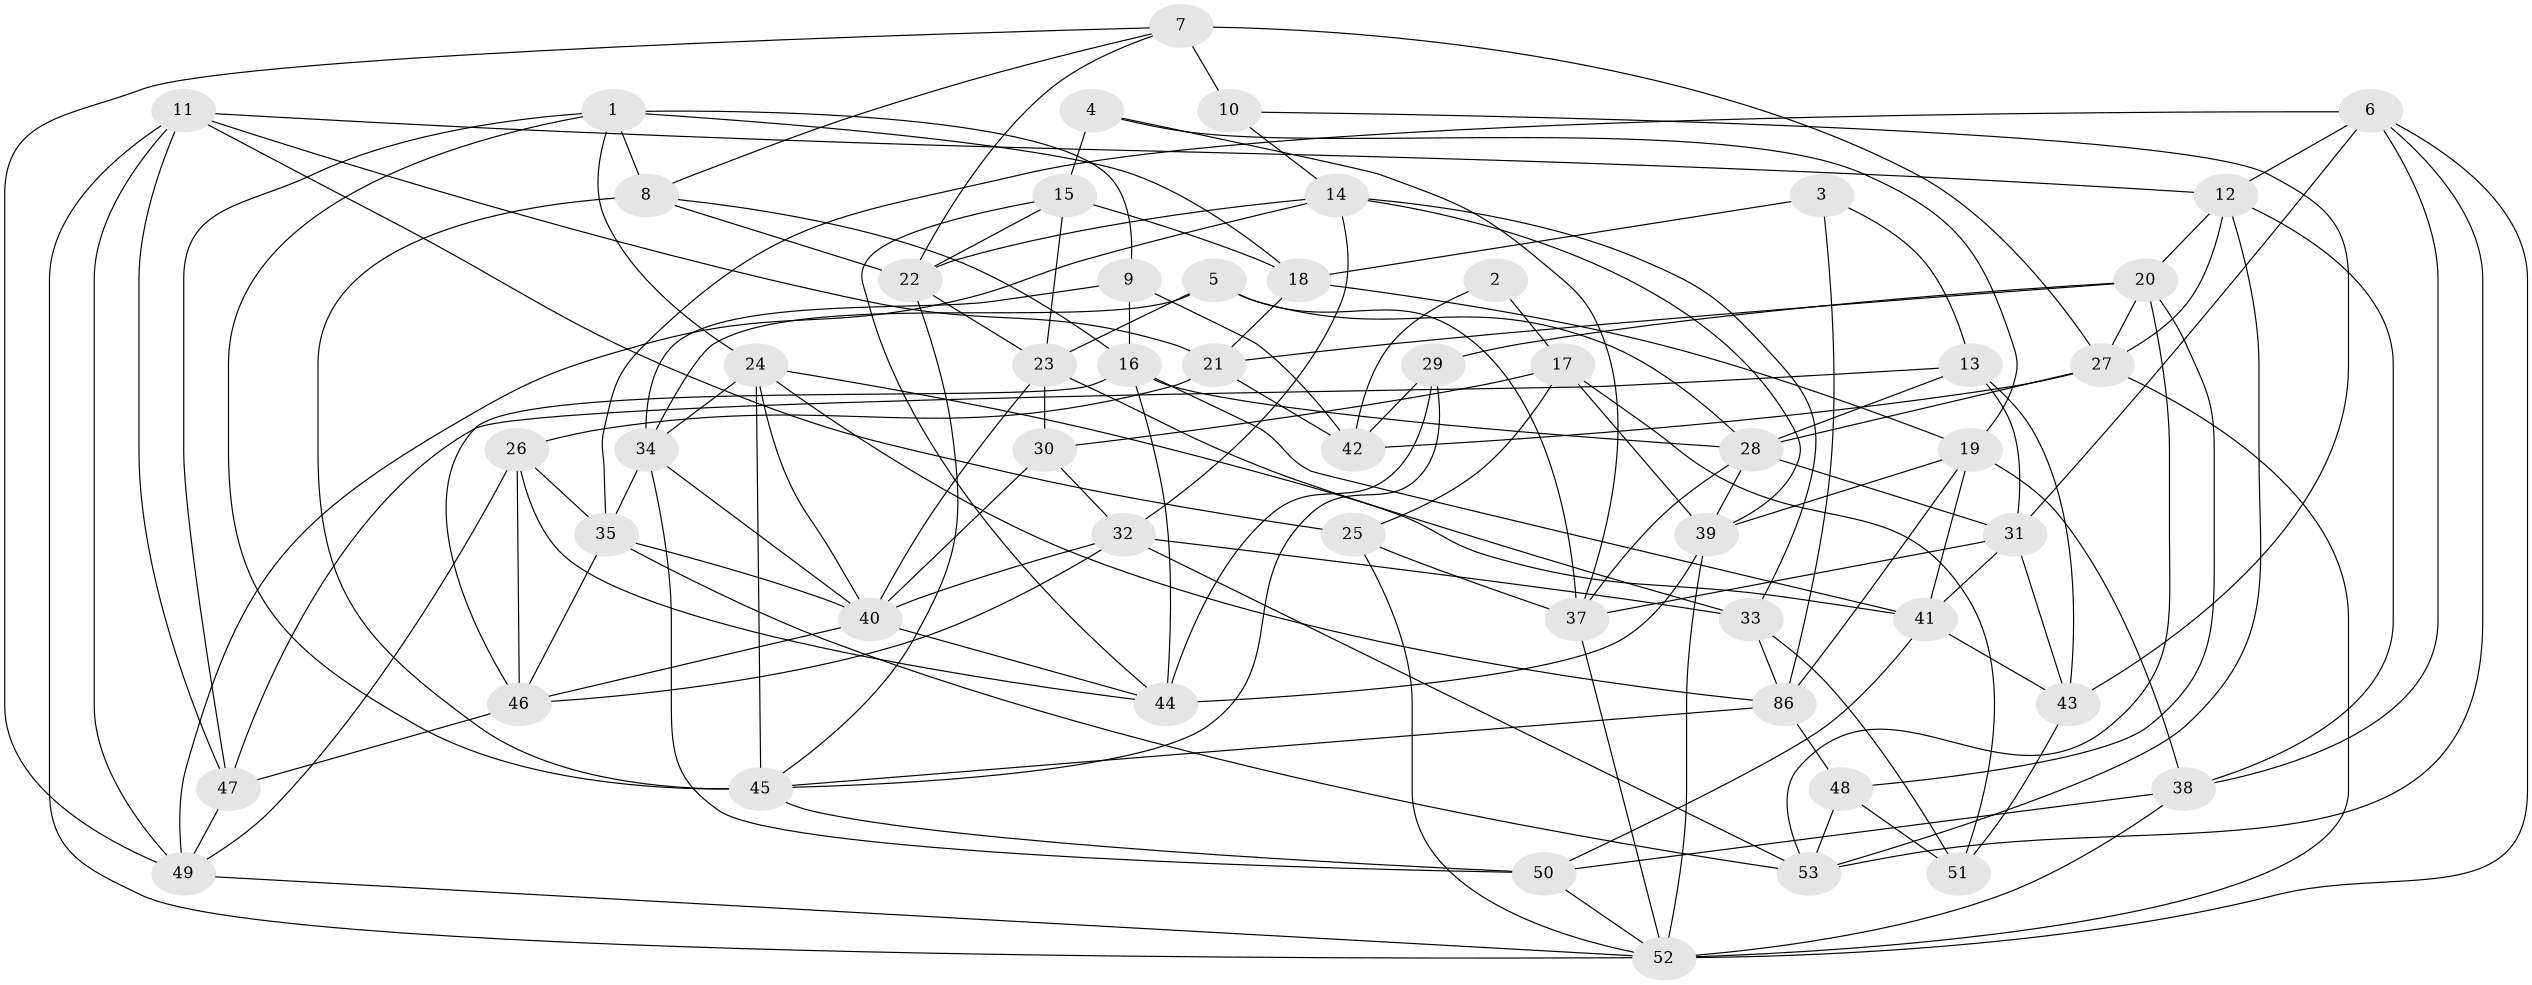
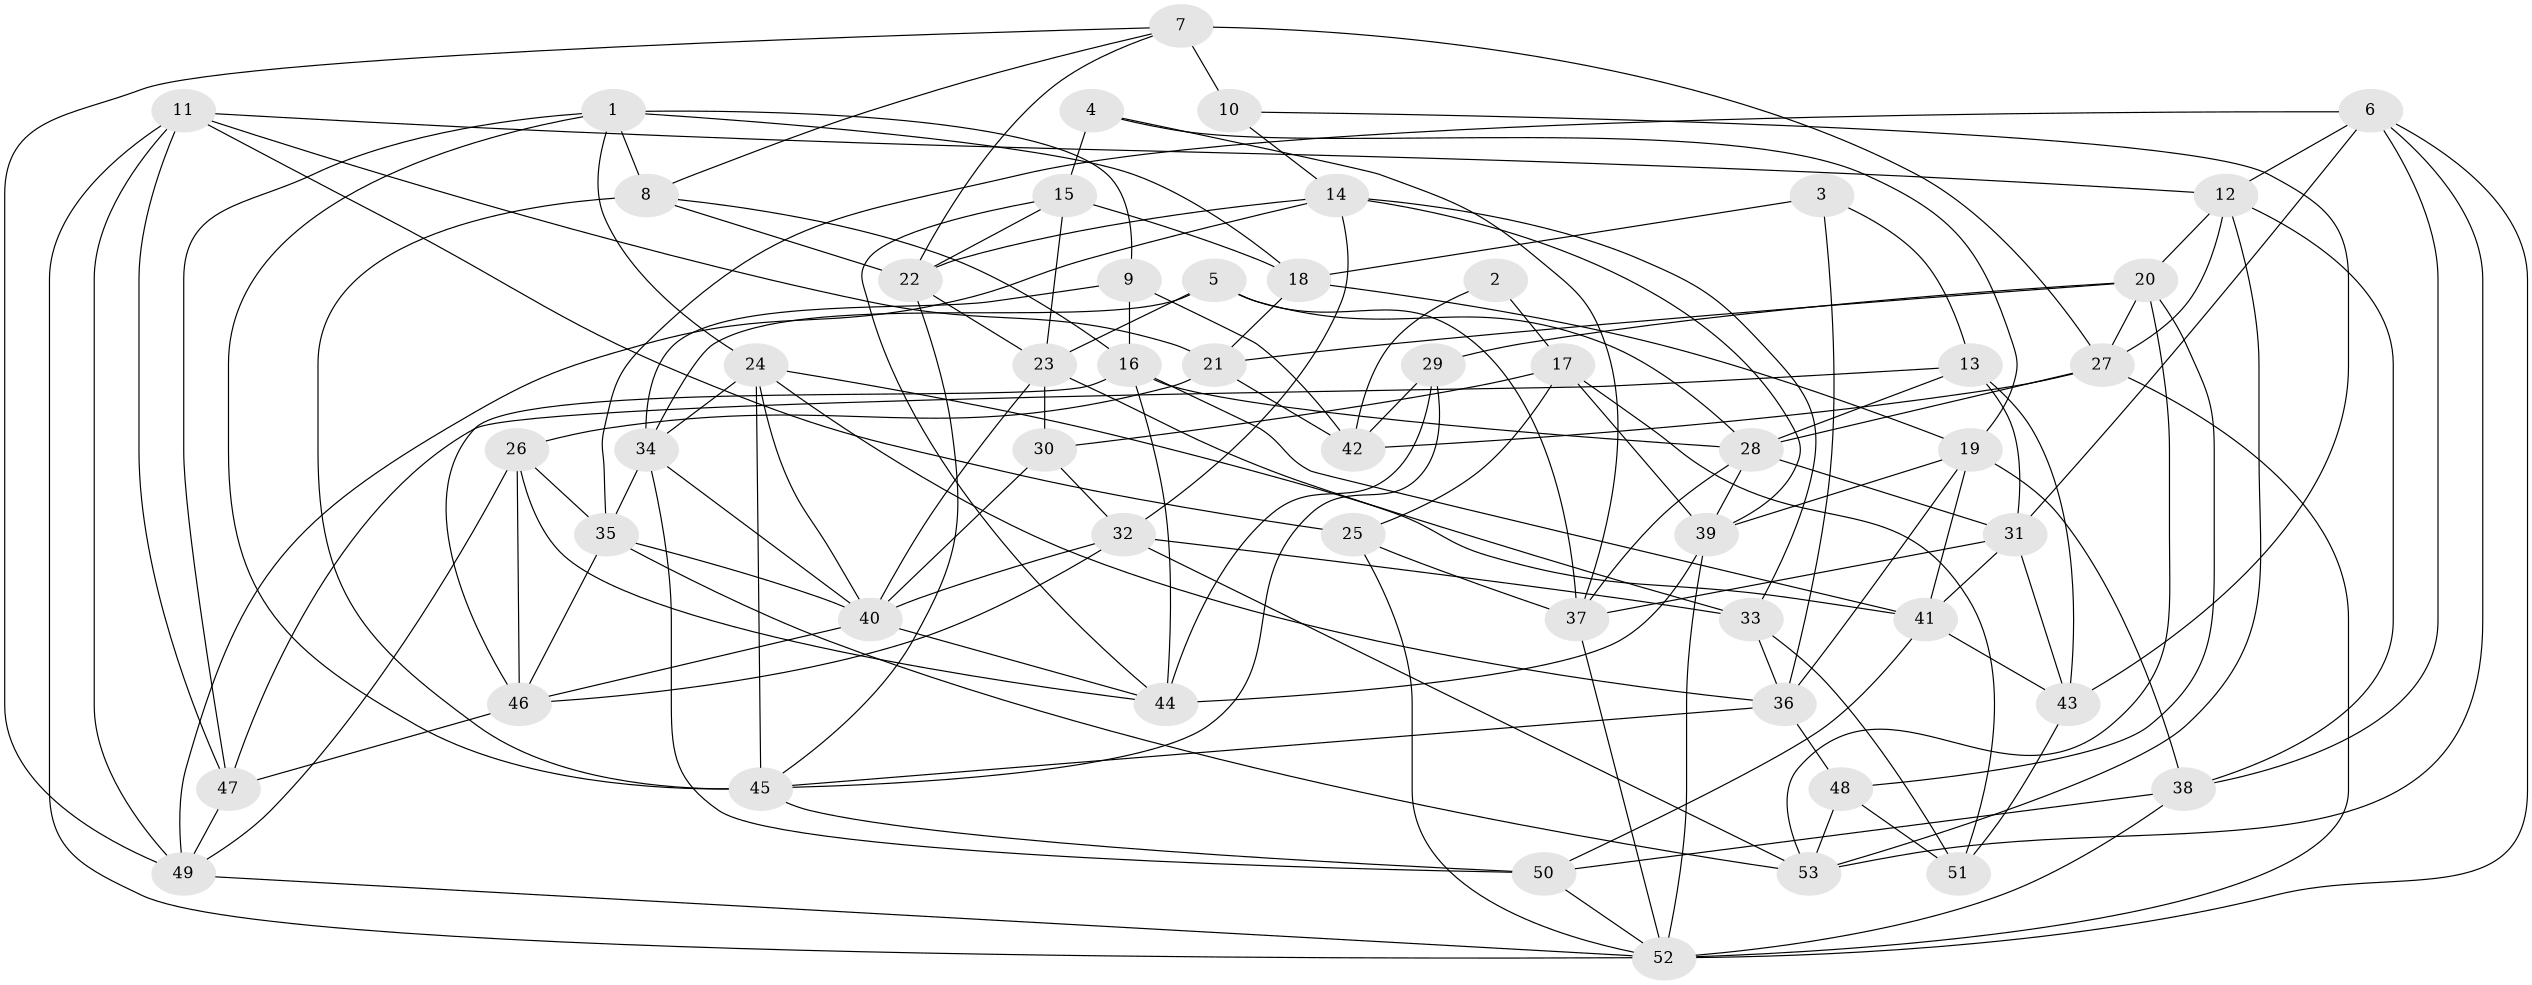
(1784, 704) -> (1784, 704)
